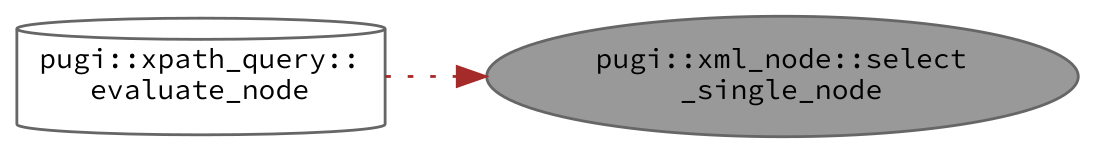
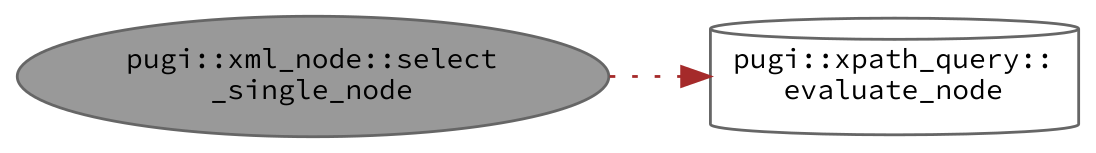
(421, 76) -> (646, 76)
